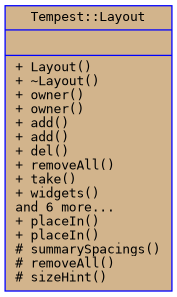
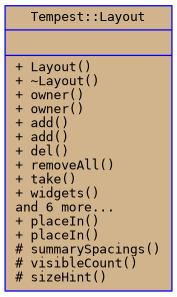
(66, 264) -> (77, 264)
